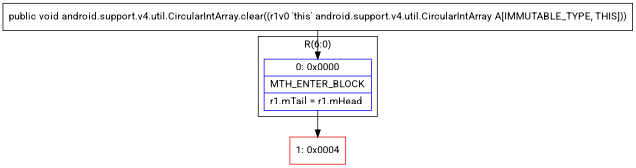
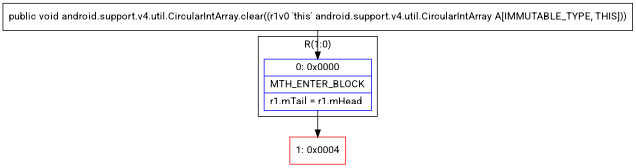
(318, 45) -> (318, 45)
